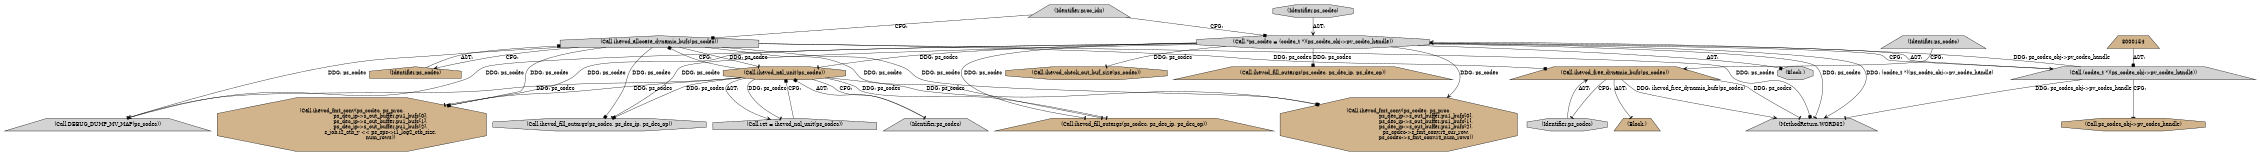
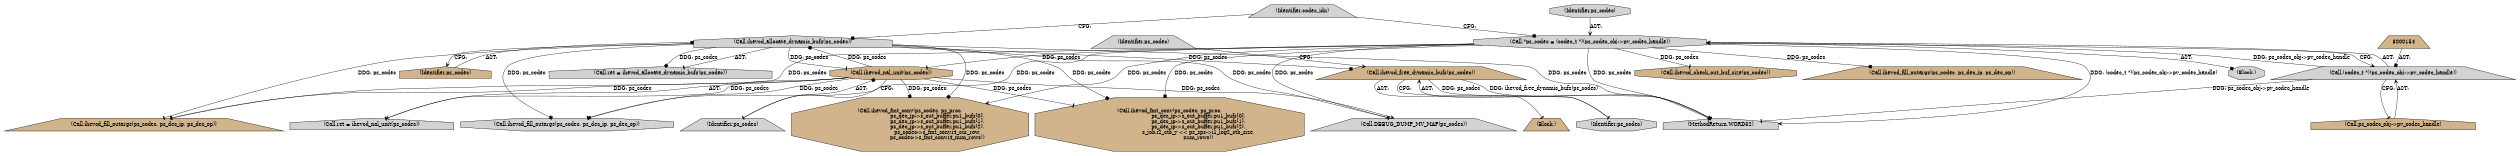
(1079, 11) -> (1302, 11)
(706, 58) -> (867, 58)
none -> (661, 73)
(790, 101) -> none
none -> (2397, 101)
(1812, 125) -> (1721, 125)
(2133, 125) -> (2393, 125)
